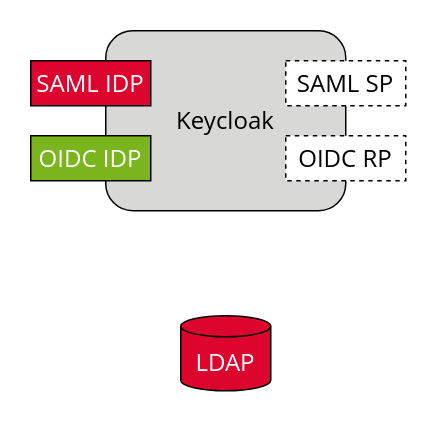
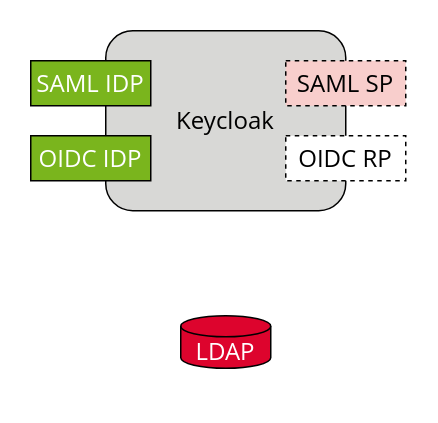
(91, 83) -> (91, 83)
(346, 83) -> (346, 83)
(226, 353) -> (226, 342)
